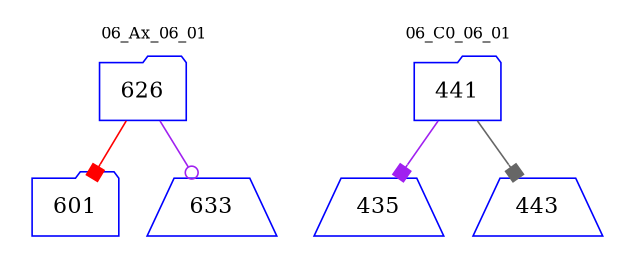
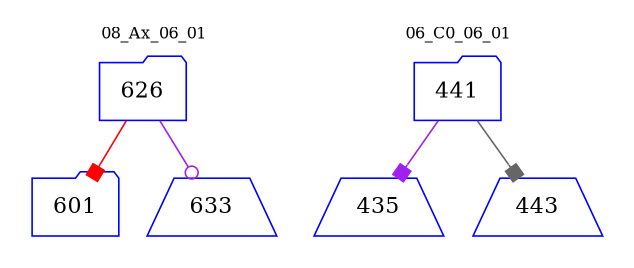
(154, 35) -> (154, 35)
